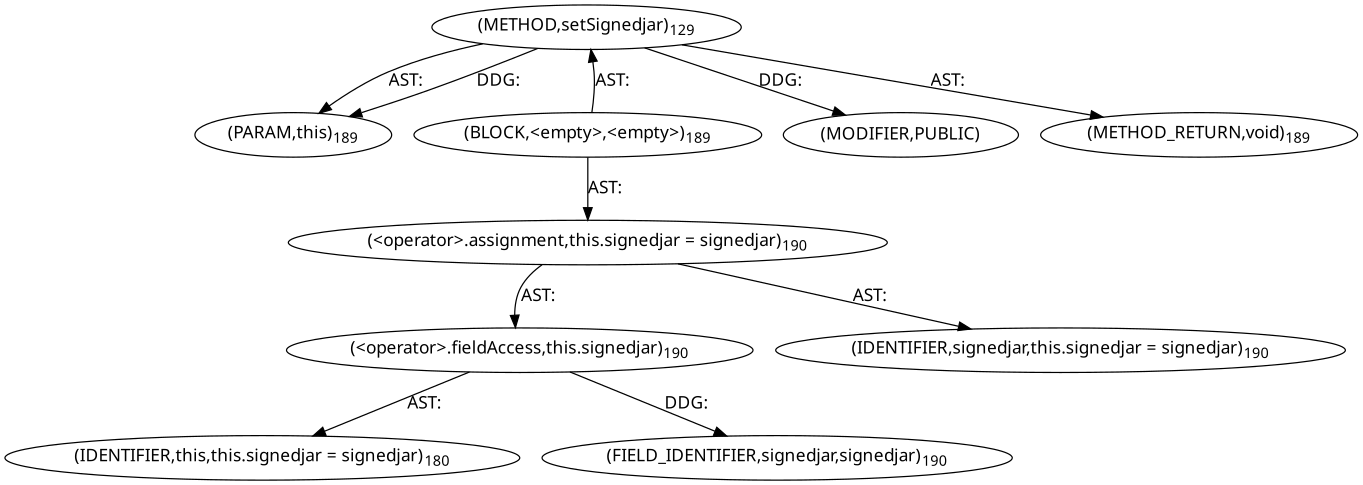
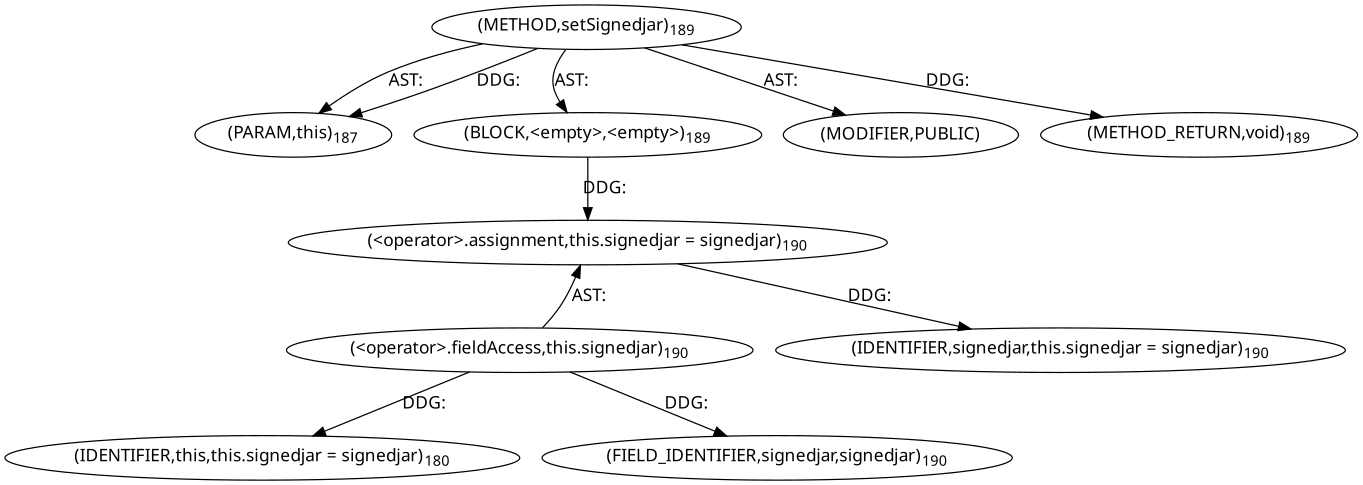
(682, 25) -> (682, 25)
(783, 81) -> (783, 81)
(950, 81) -> (950, 81)
(594, 87) -> (553, 75)
(346, 133) -> (346, 133)
(608, 189) -> (608, 189)
(521, 286) -> (562, 304)
(872, 296) -> (872, 296)
(427, 404) -> (427, 404)
